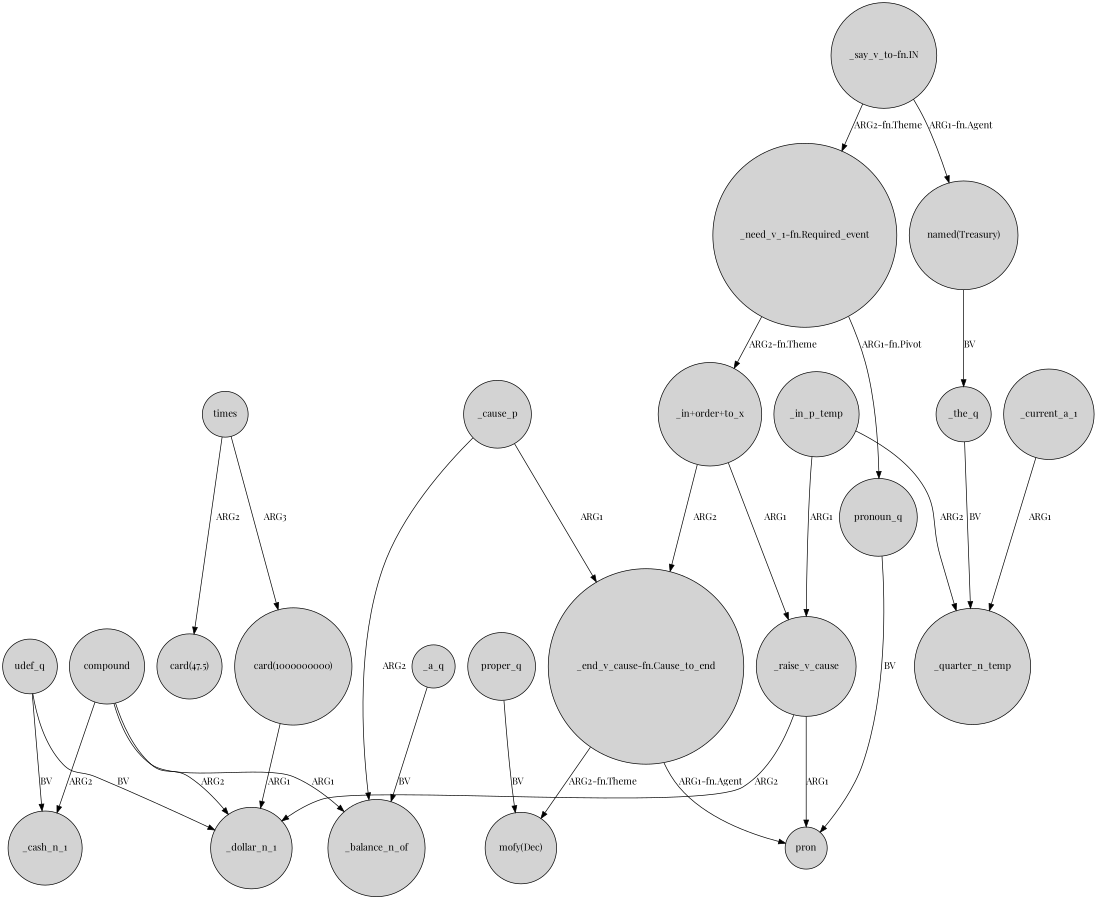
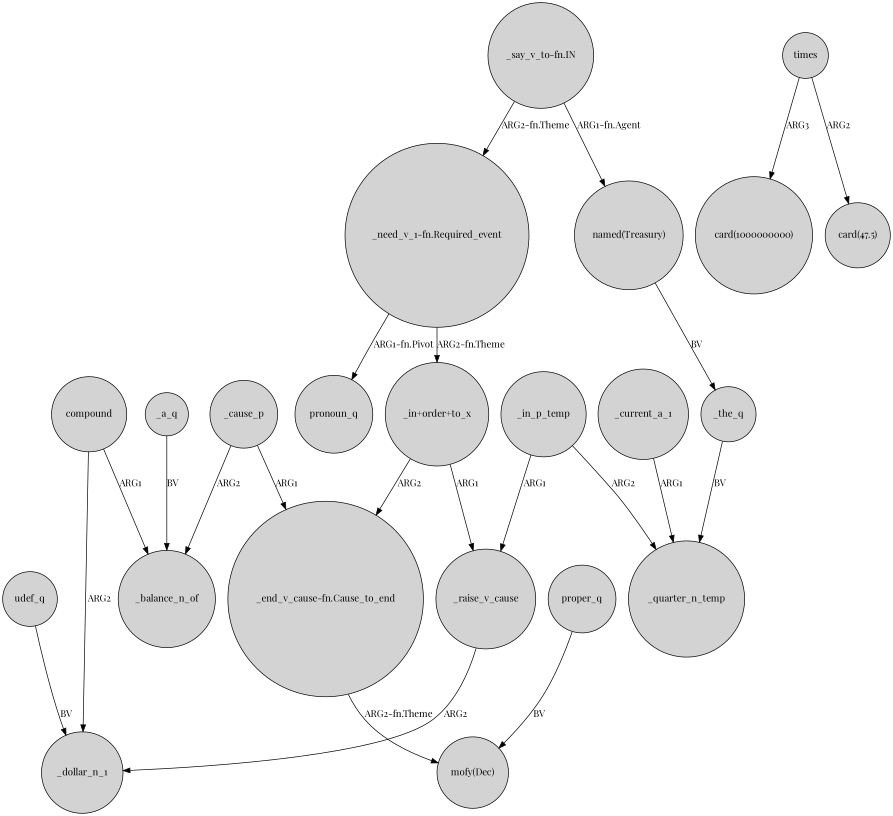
(271, 762) -> none
(45, 848) -> none
(806, 848) -> none
